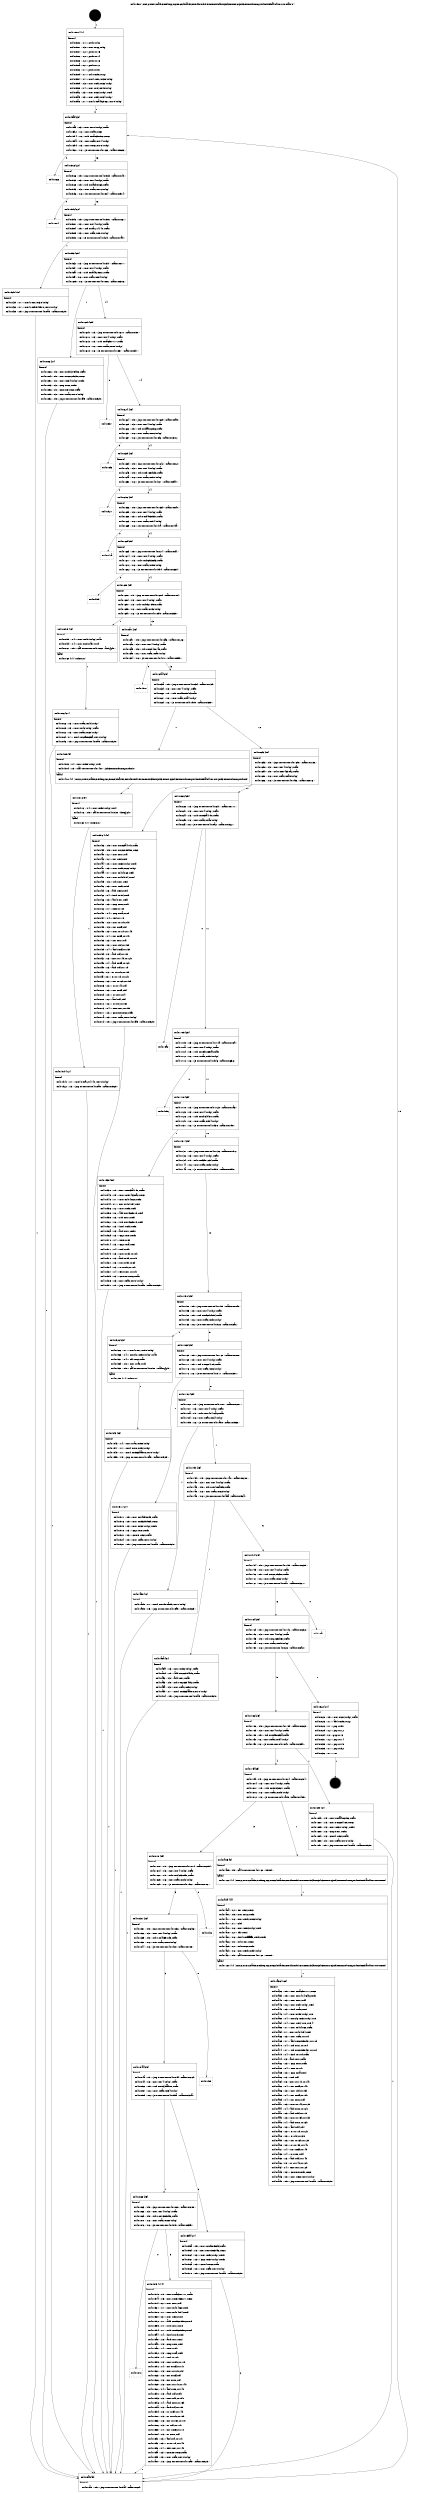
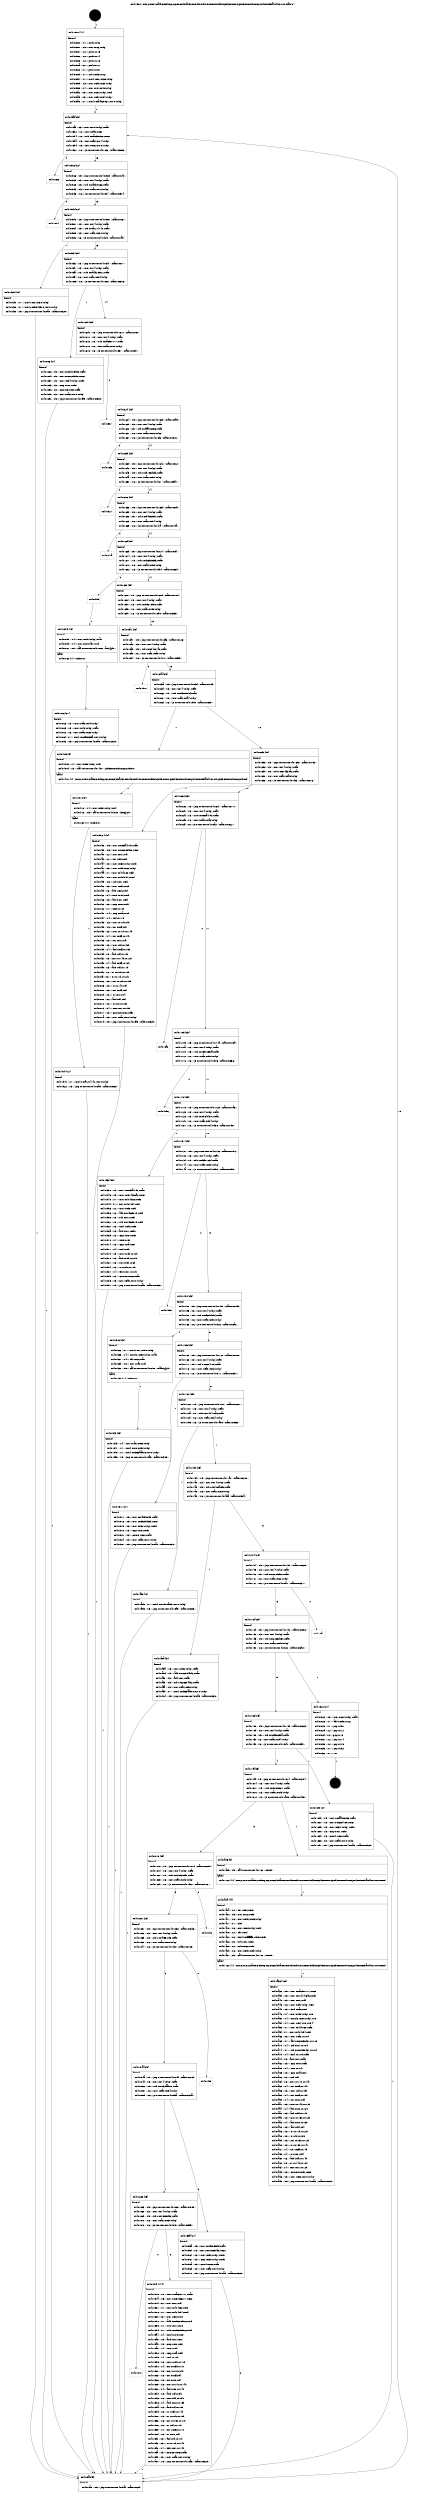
none -> (95, 245)
(128, 380) -> none
(118, 621) -> (91, 614)
none -> (166, 1311)
